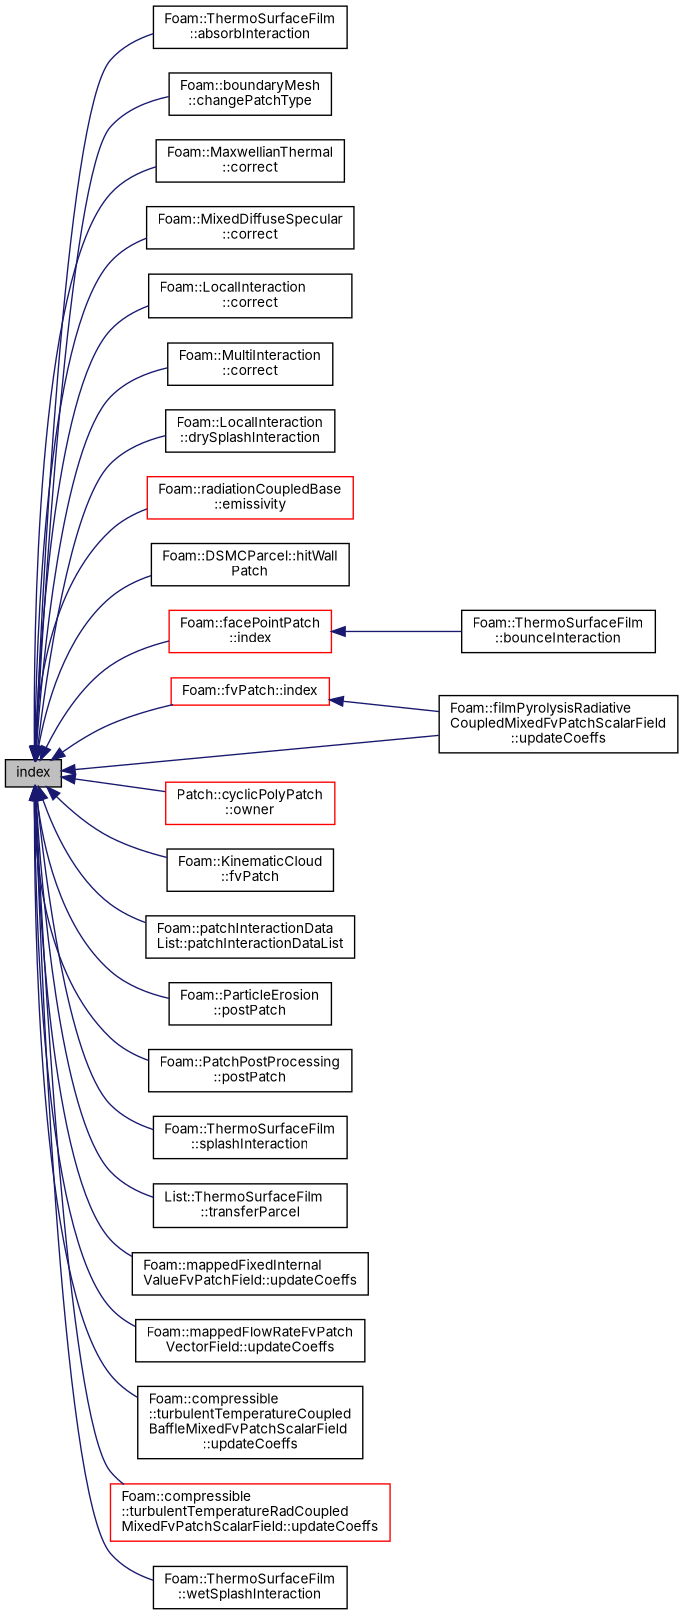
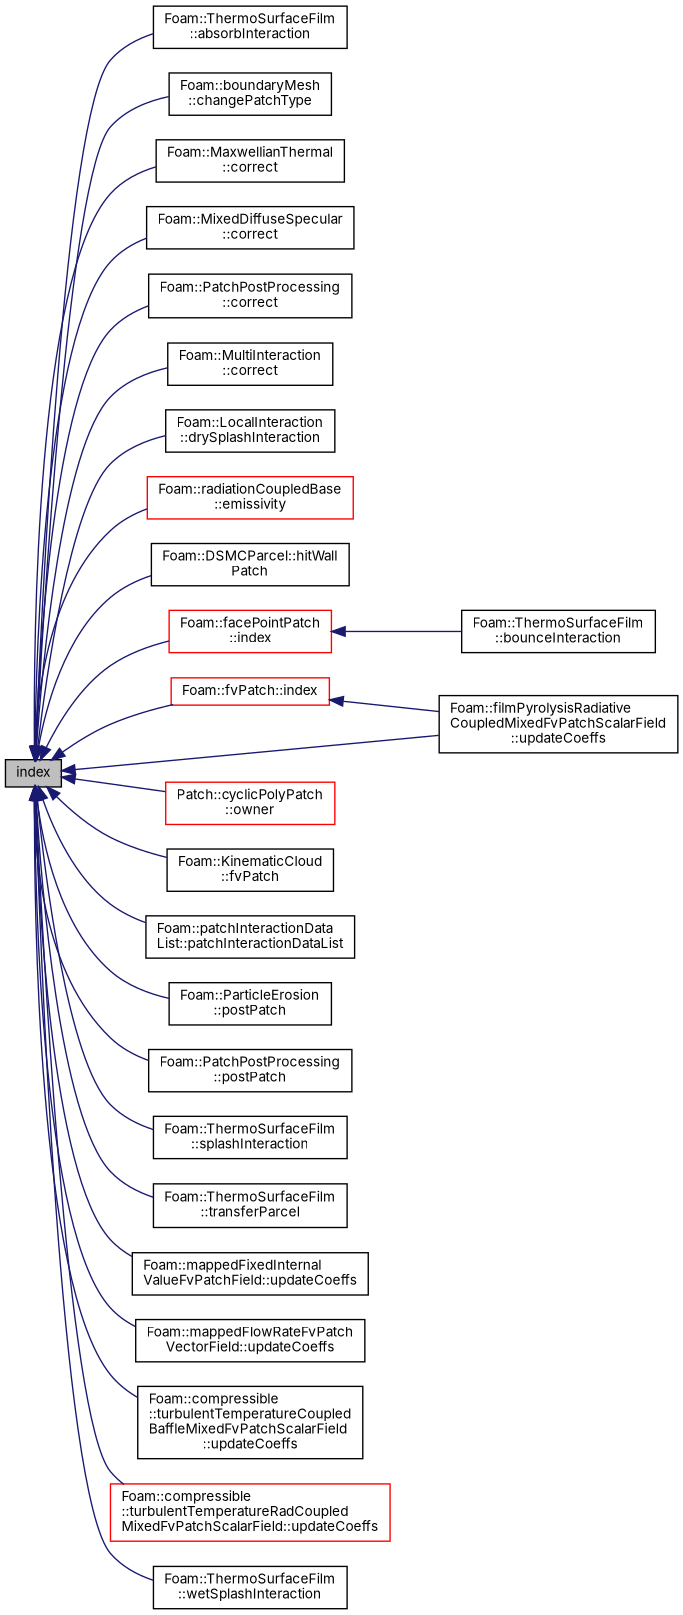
(250, 296) -> (250, 296)
(250, 1206) -> (250, 1206)
